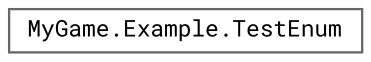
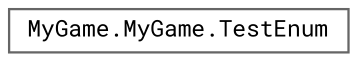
(186, 31) -> (179, 31)
